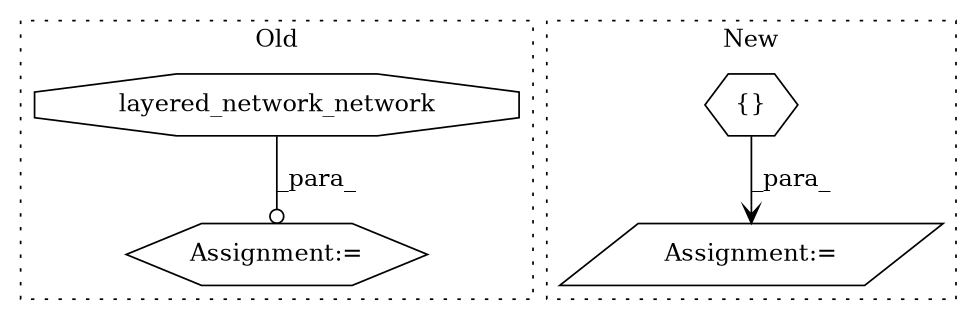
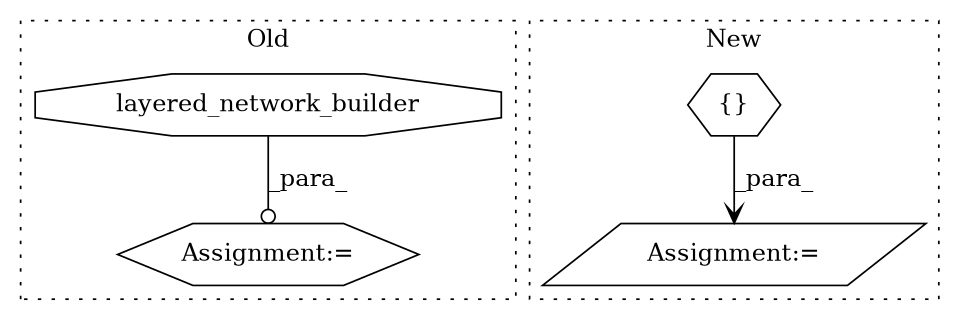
(277, 105) -> (268, 105)
